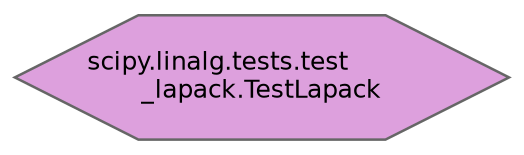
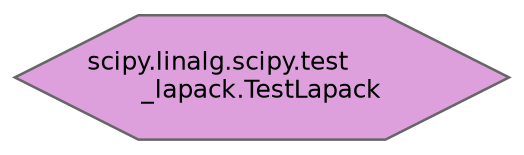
(262, 77) -> (262, 77)
